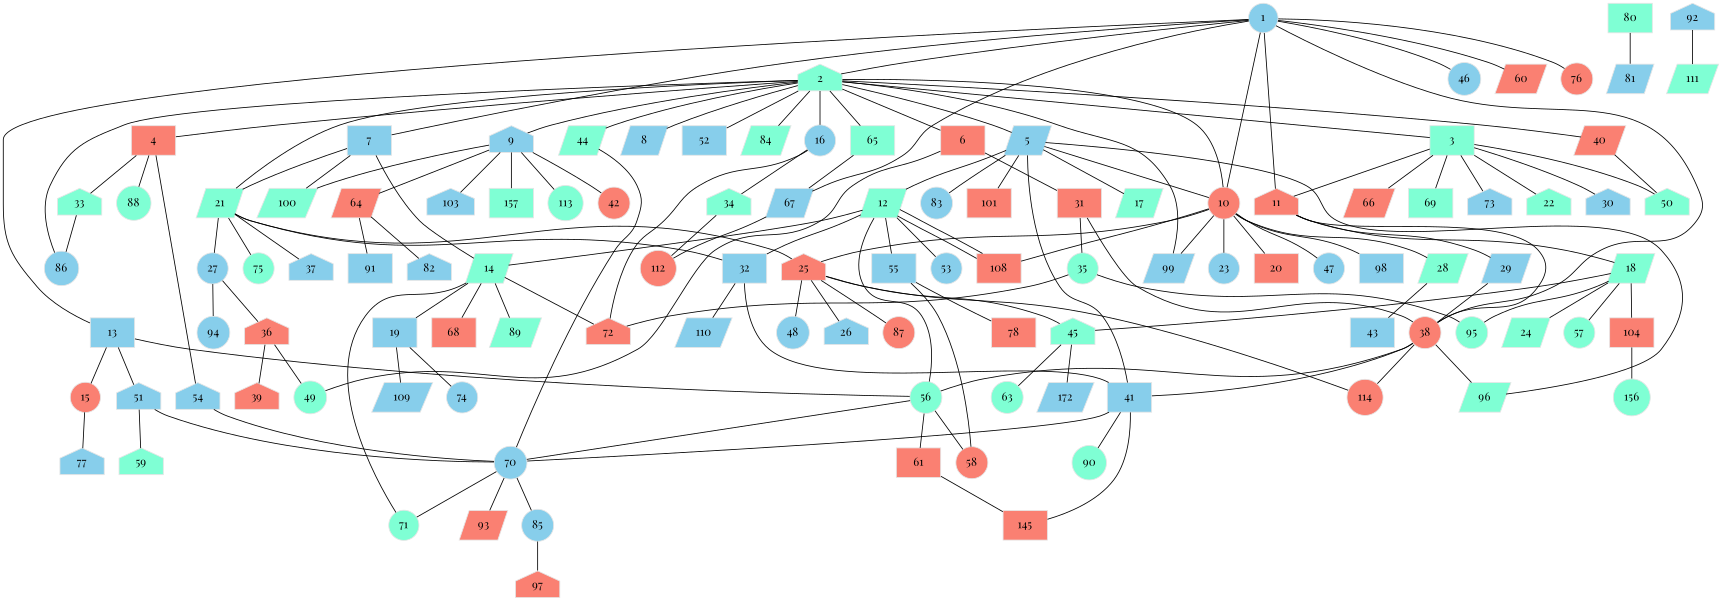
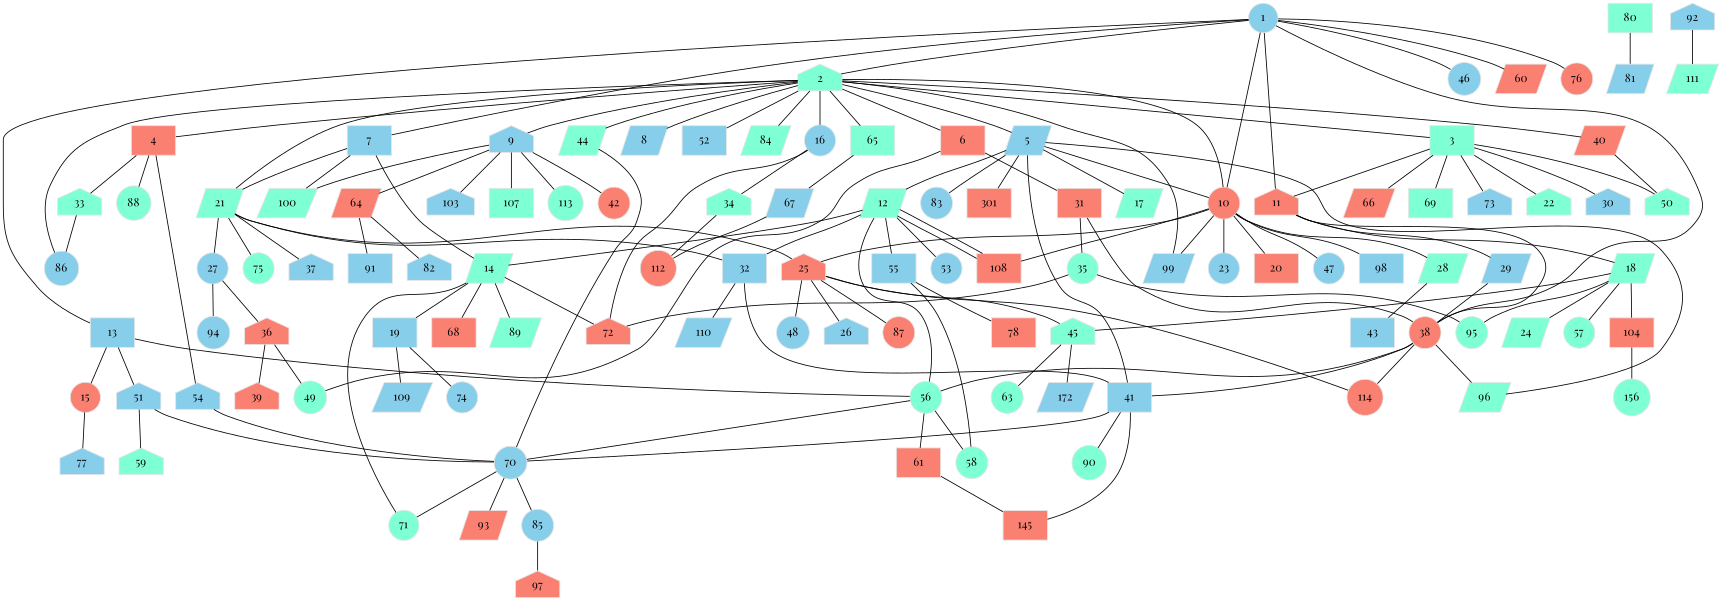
(1031, 78) -> none
(511, 203) -> (511, 203)
(989, 203) -> (989, 203)
(972, 463) -> (972, 463)
